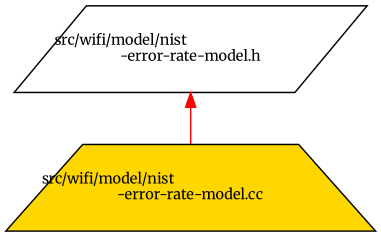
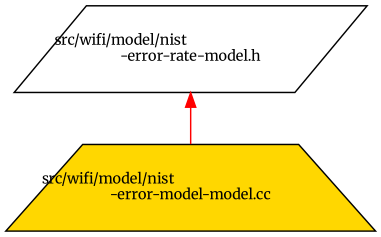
(191, 188) -> (191, 188)
